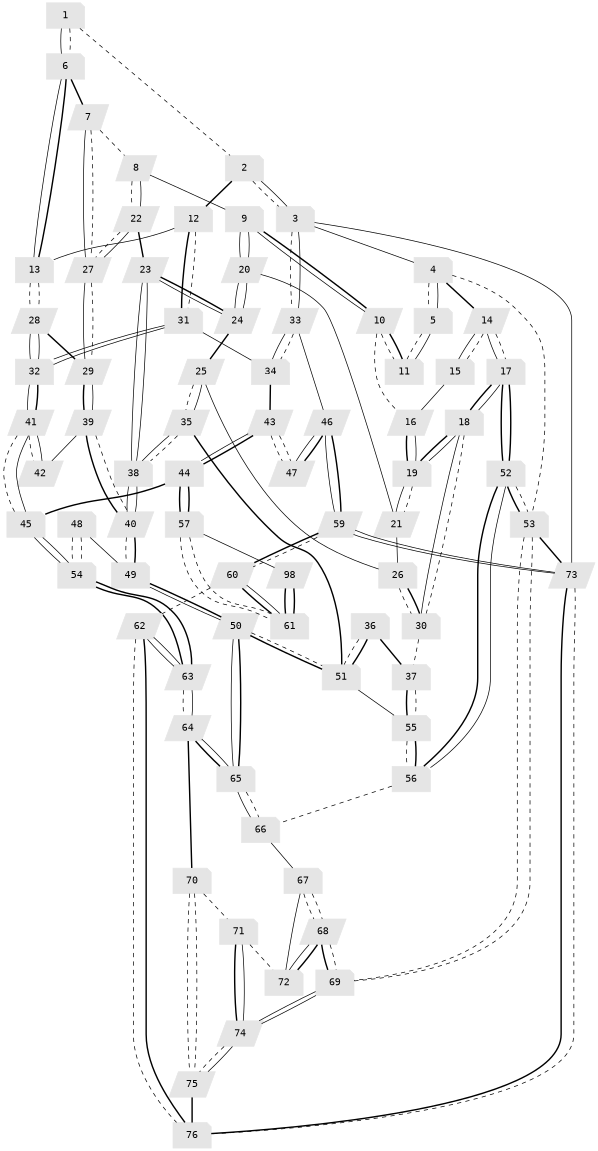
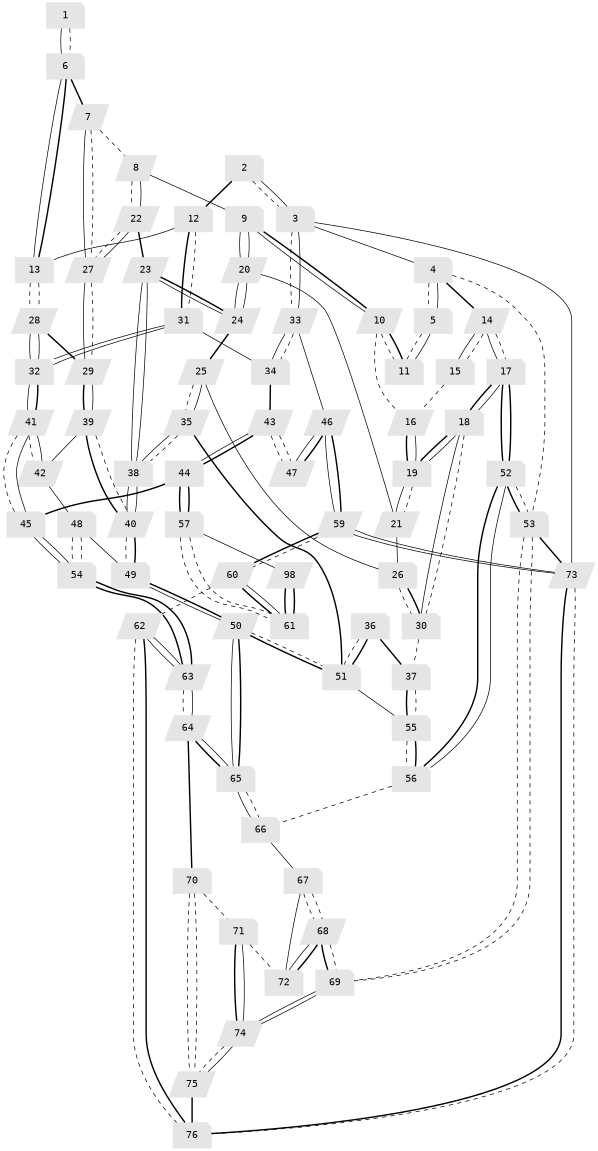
(155, 92) -> none
(433, 397) -> (433, 397)
none -> (59, 499)
